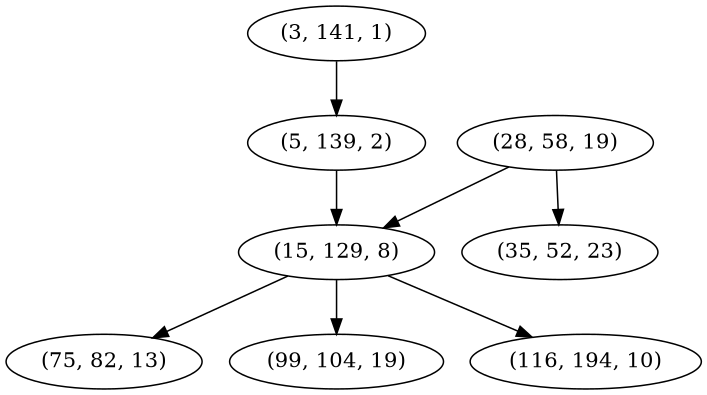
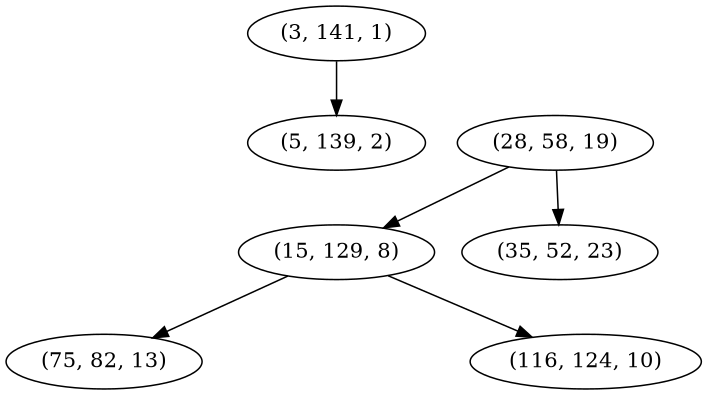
(337, 190) -> none
(337, 362) -> none
(586, 362) -> (586, 362)
